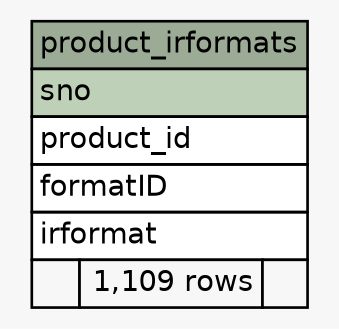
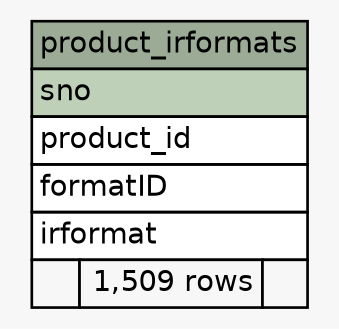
(174, 282) -> (174, 282)
